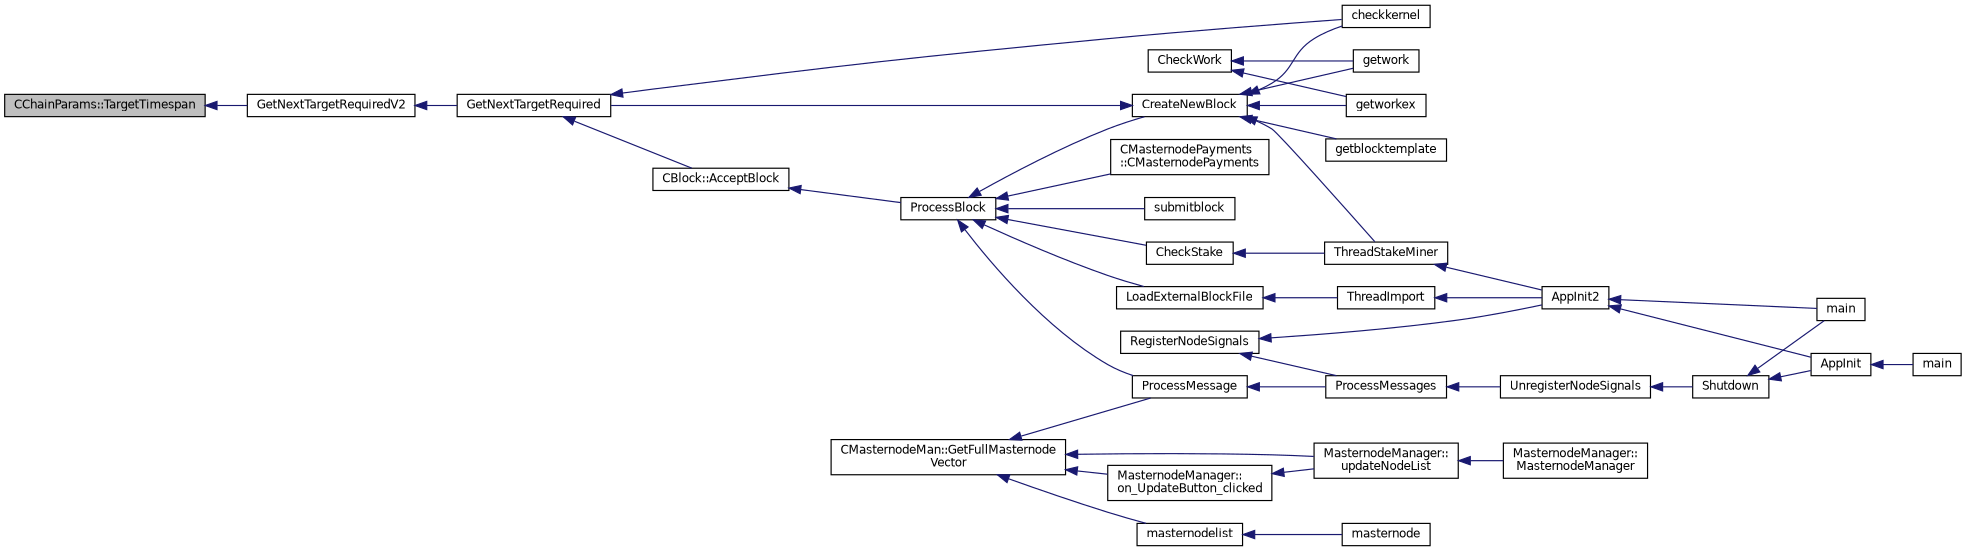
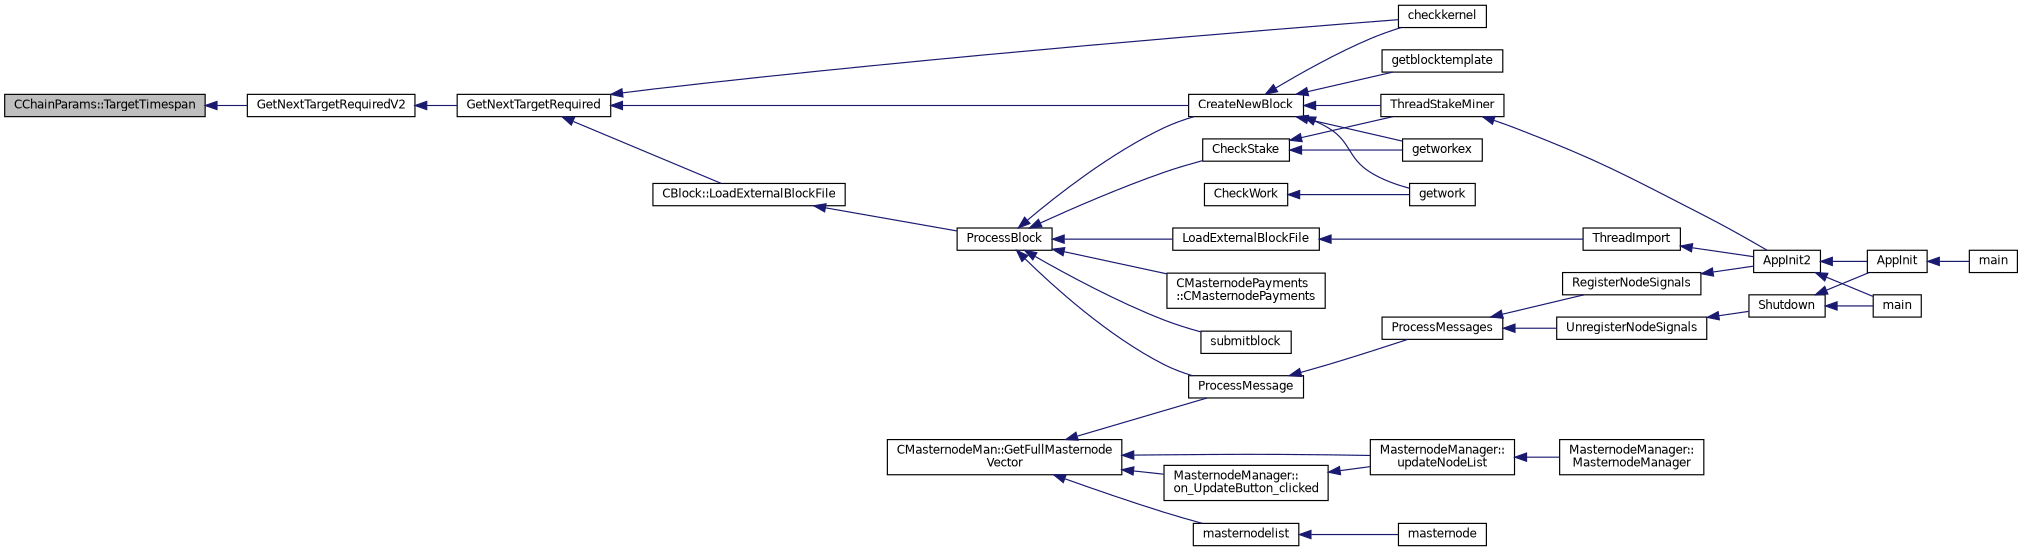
(1305, 87) -> (1360, 150)
(866, 106) -> (906, 106)
(721, 179) -> (749, 195)
(1294, 366) -> (1543, 305)
